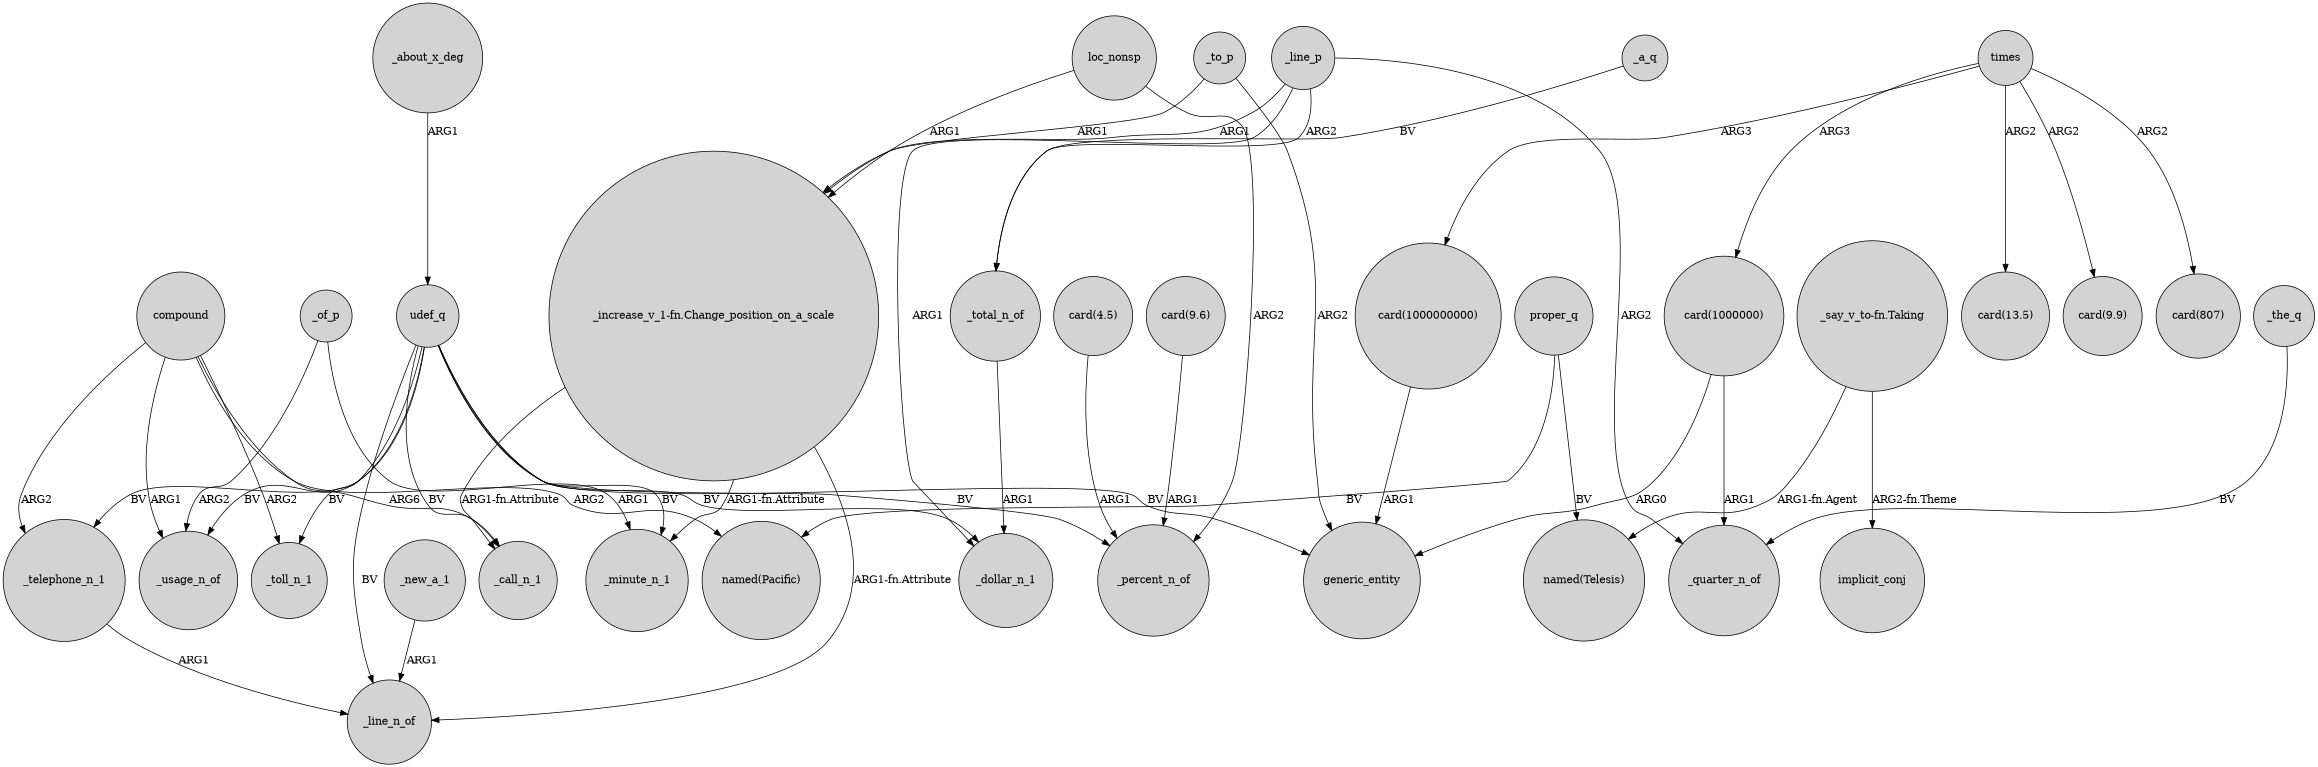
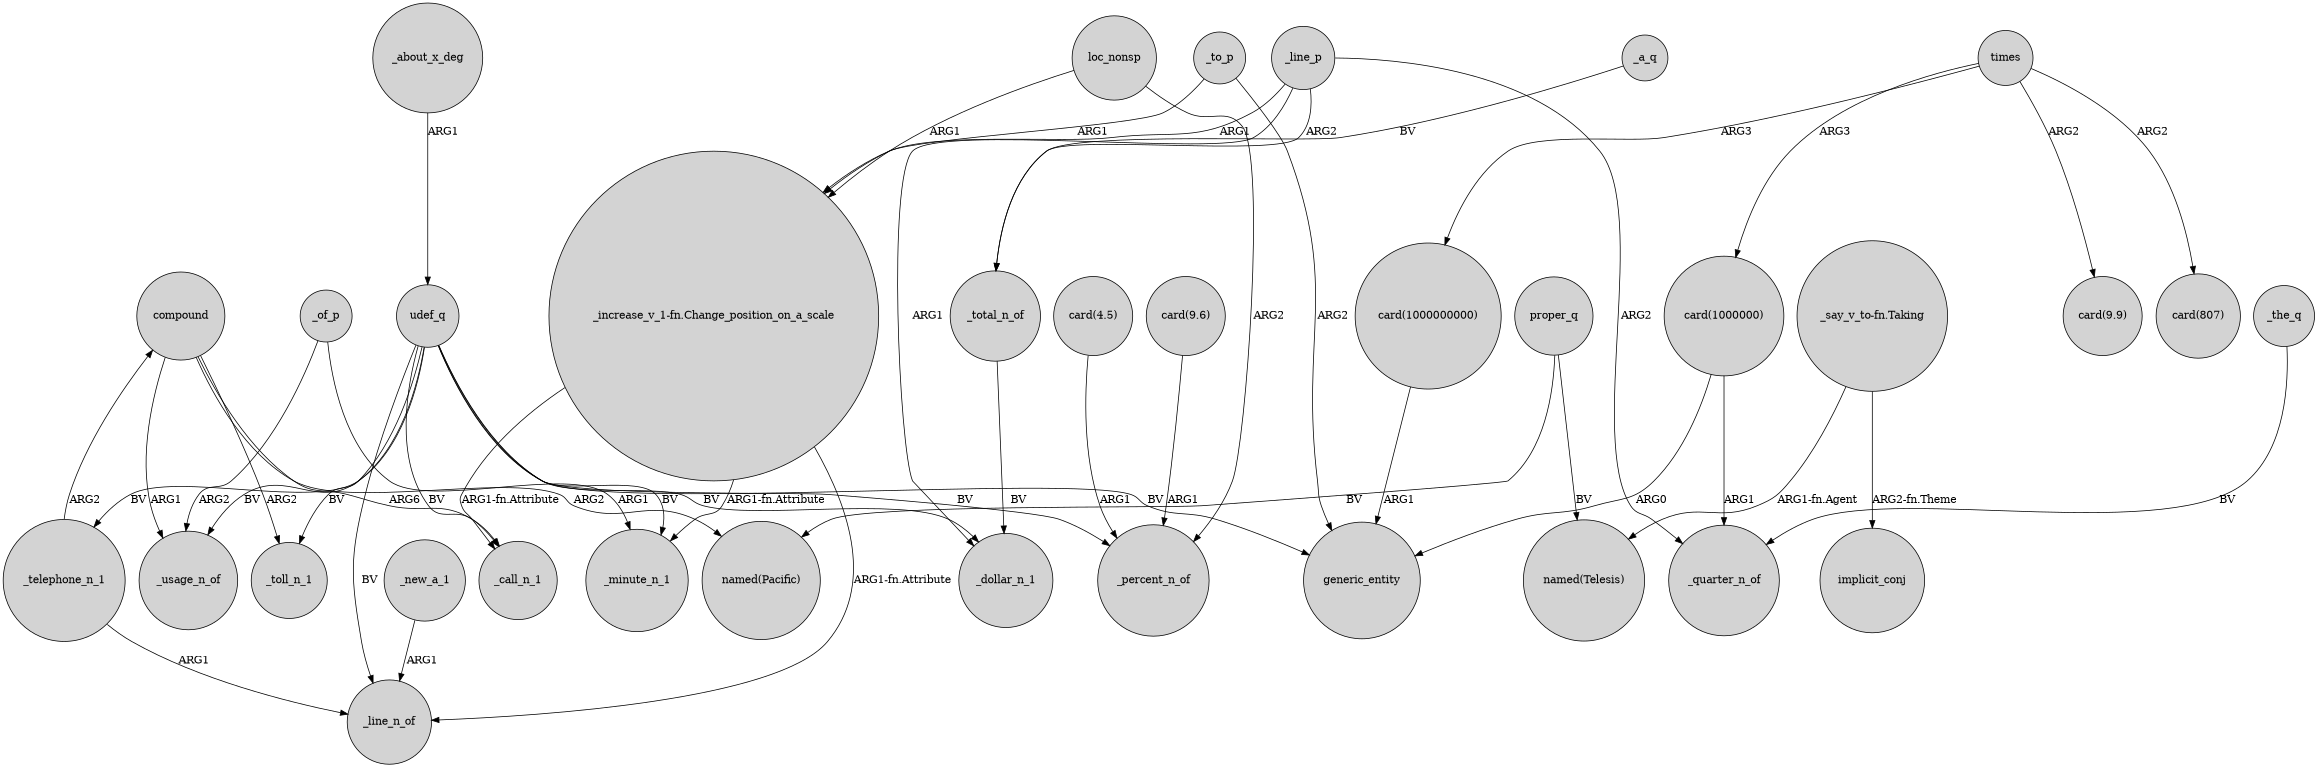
(2006, 316) -> none
(63, 423) -> (97, 433)
(1018, 500) -> (1018, 500)
